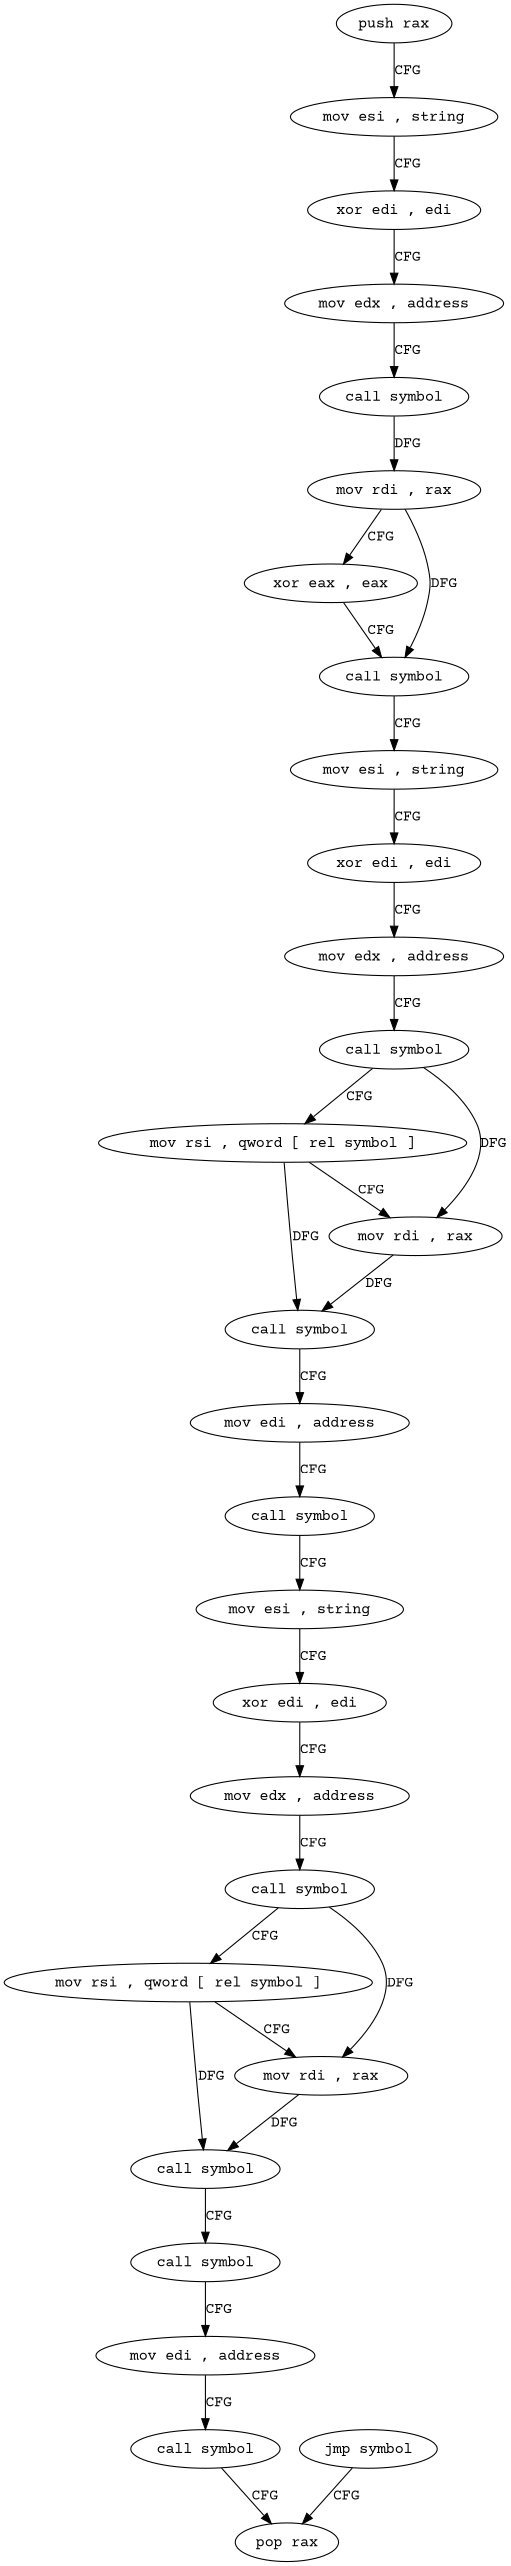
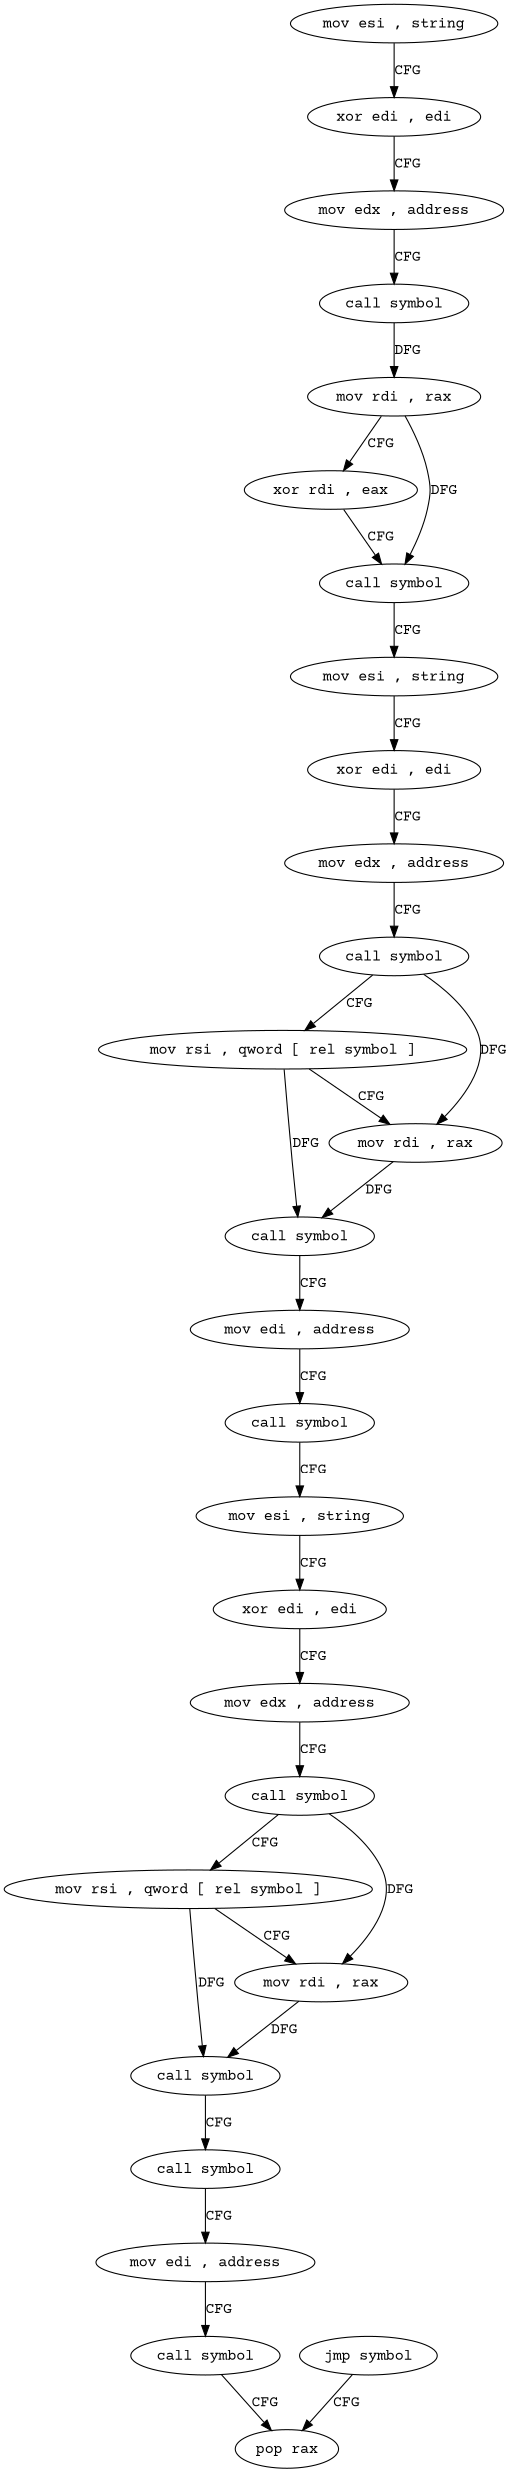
(394, 24) -> none
(331, 583) -> (331, 490)
